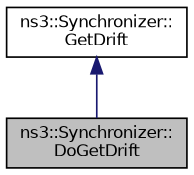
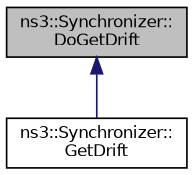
(97, 96) -> (97, 96)
